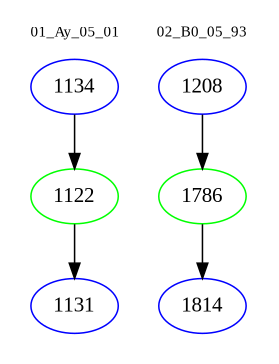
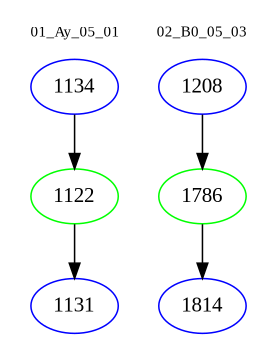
(202, 33) -> (202, 33)
